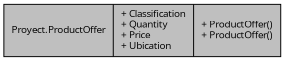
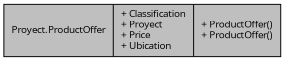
(145, 25) -> (142, 25)
